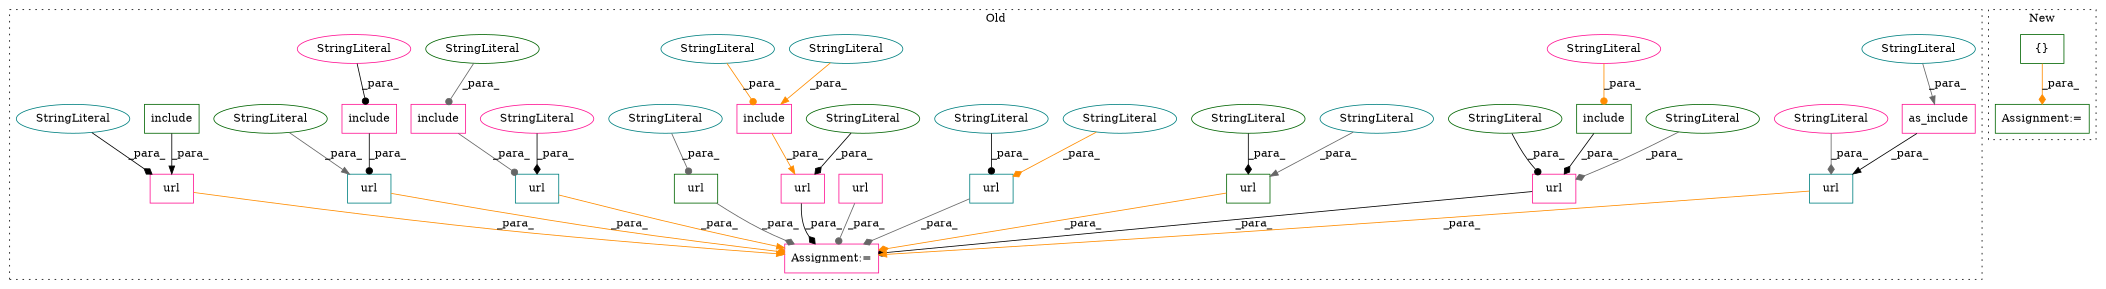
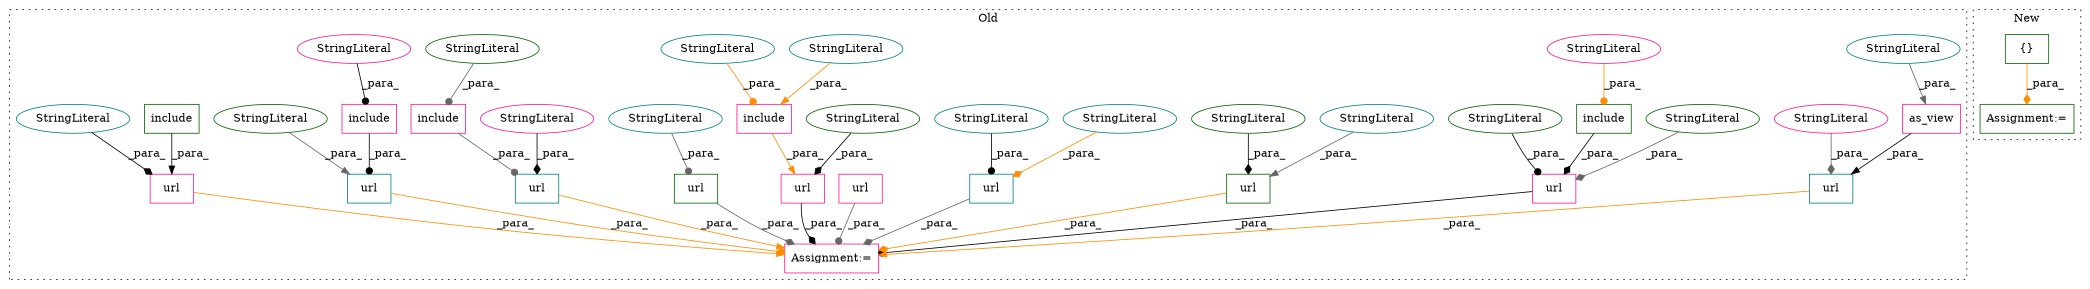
(1939, 119) -> (1931, 119)
